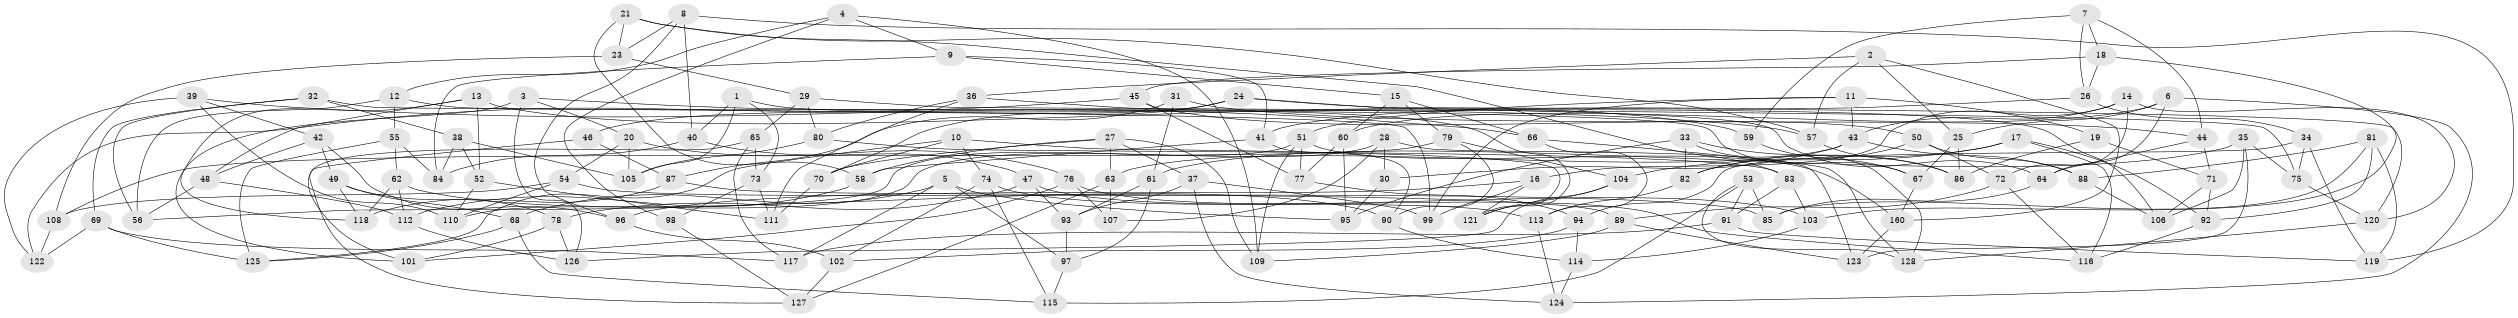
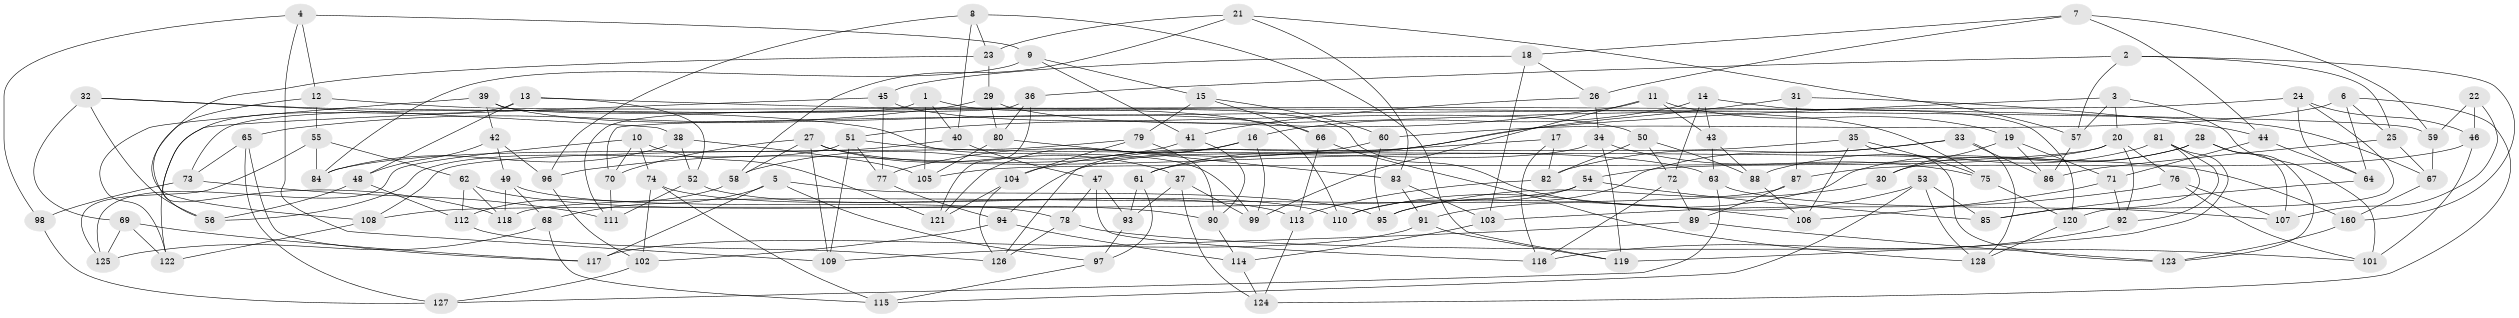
none -> (2475, 97)
(1589, 167) -> (1968, 152)
(2122, 169) -> (2134, 179)
